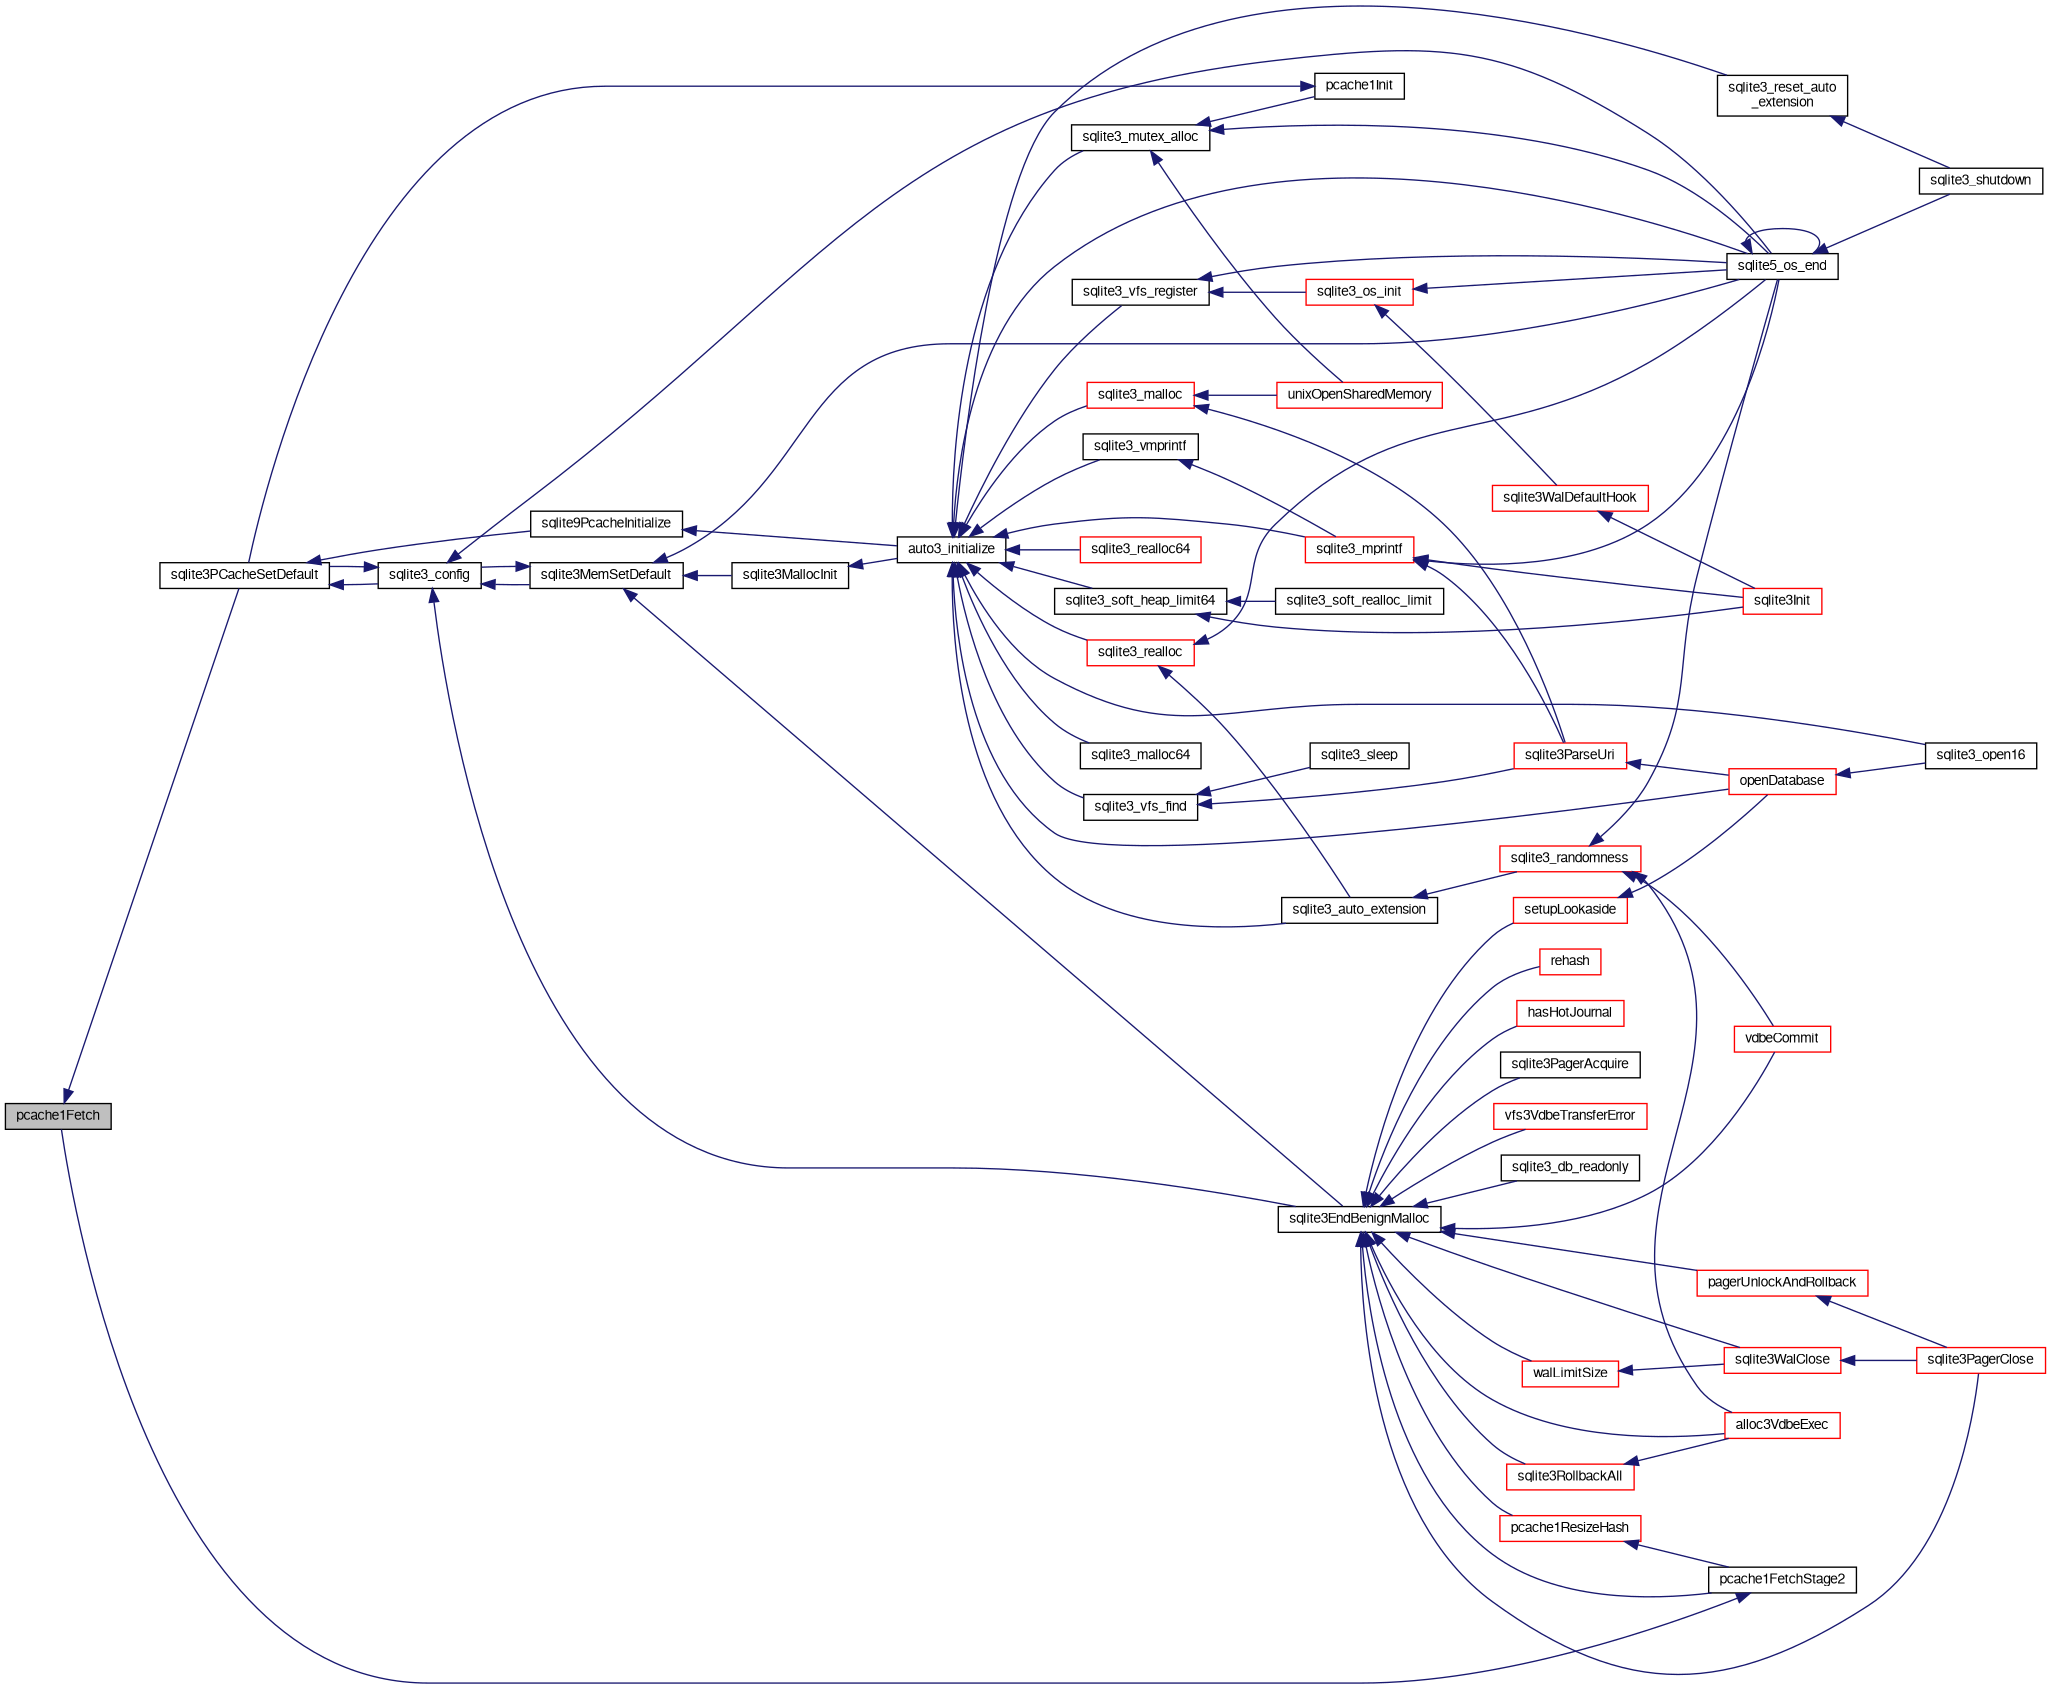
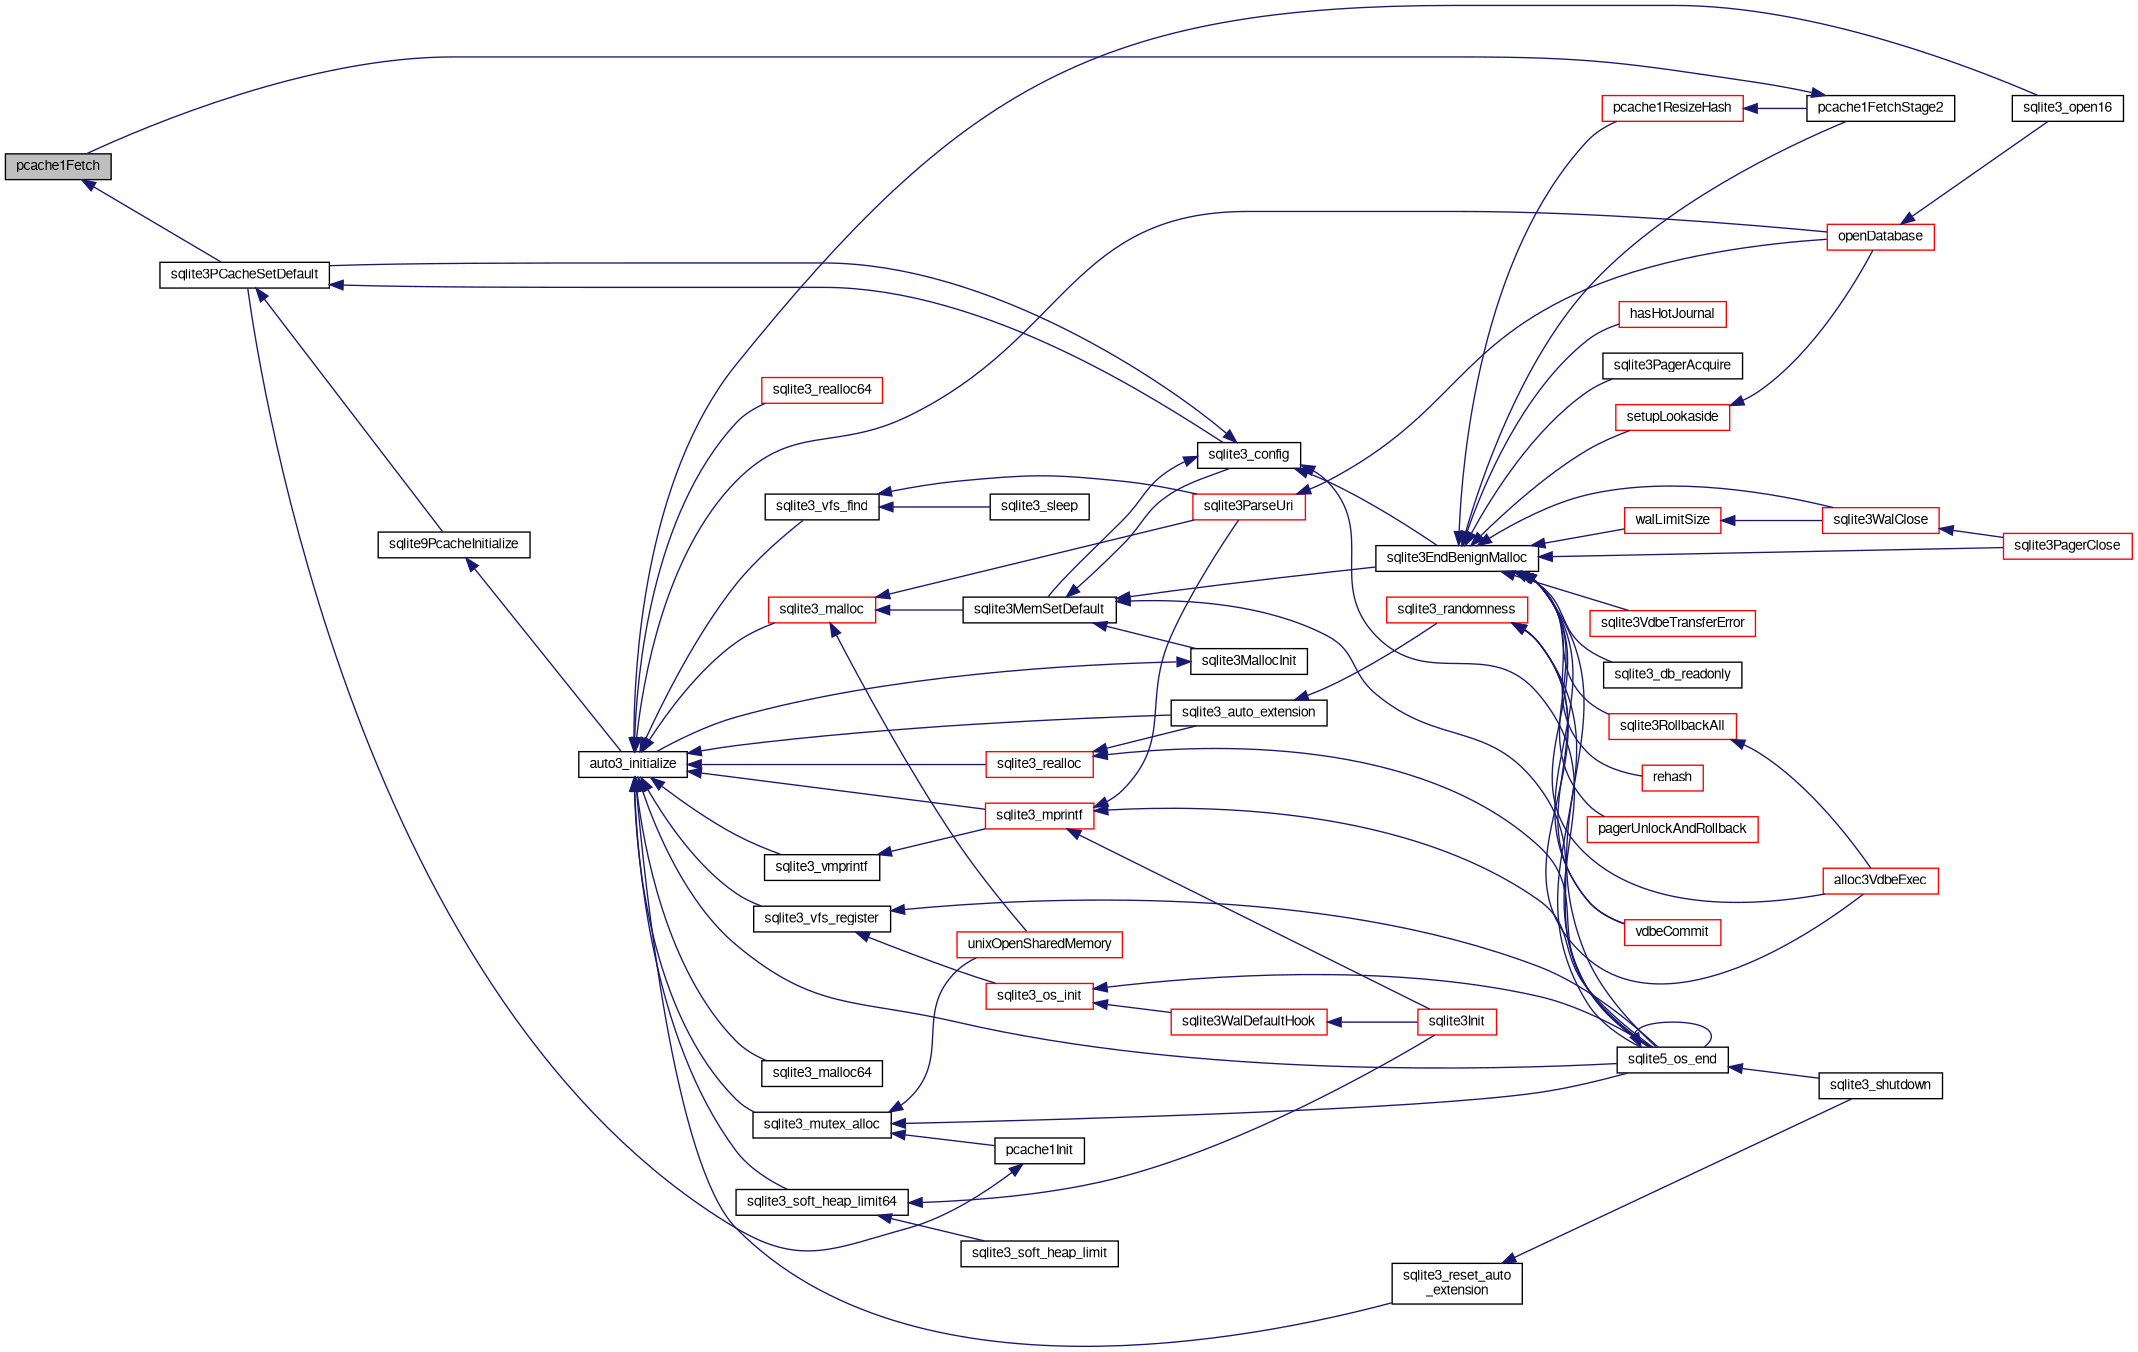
(1360, 601) -> (1040, 1254)
none -> (926, 610)
none -> (1583, 719)
(1570, 1116) -> (1673, 624)
(1888, 1324) -> none
